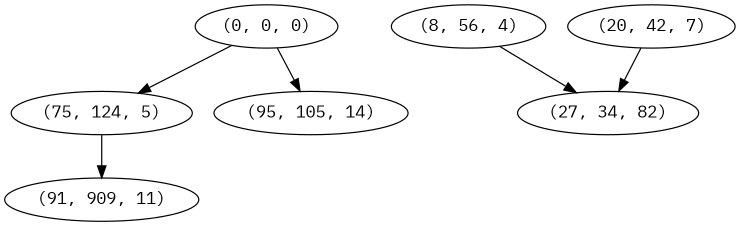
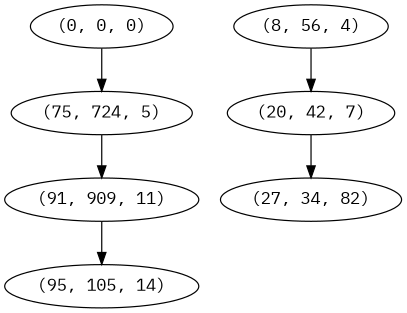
(286, 64) -> (102, 237)
(533, 66) -> (311, 64)
(102, 113) -> (102, 113)
